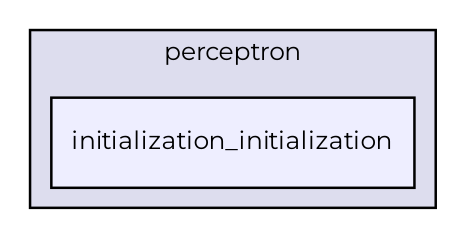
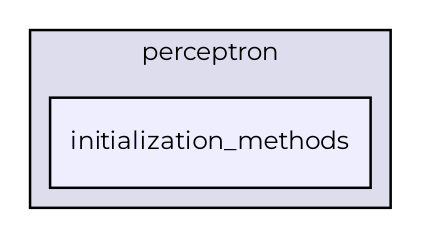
(233, 143) -> (210, 143)
